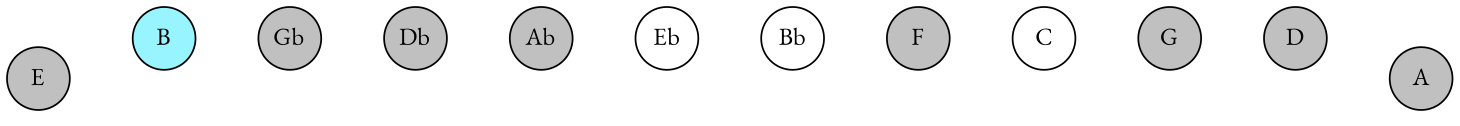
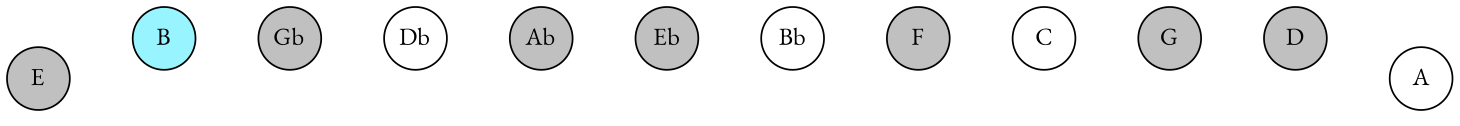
(416, 38) -> (416, 38)
(667, 38) -> (667, 38)
(1421, 79) -> (1421, 79)
